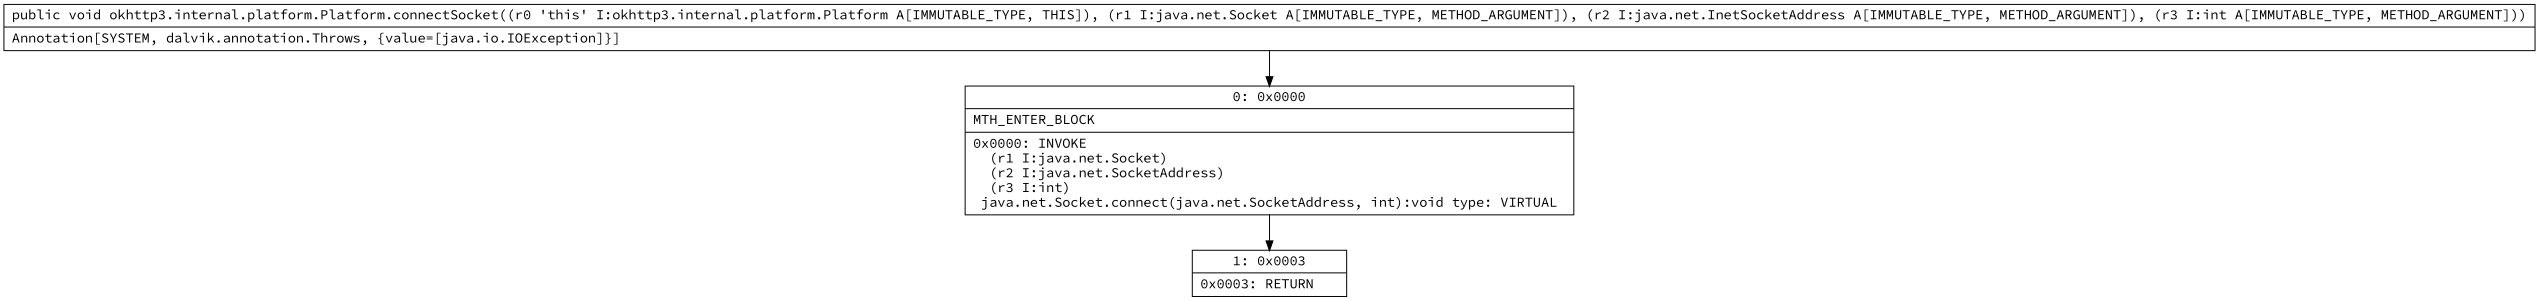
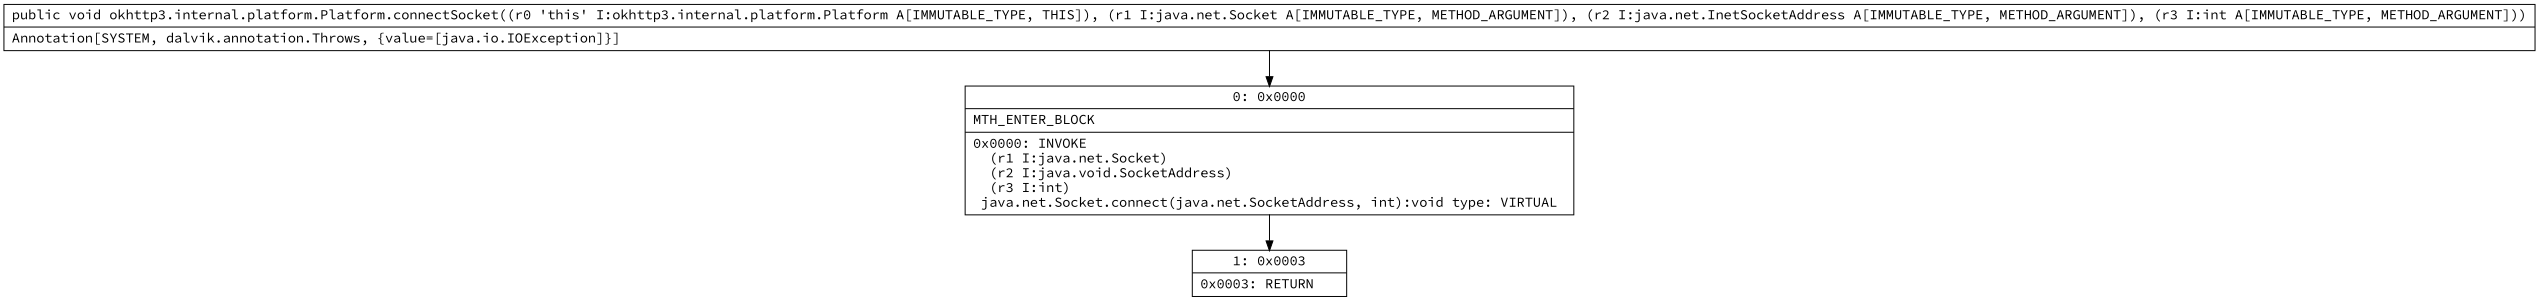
(1099, 173) -> (1103, 173)
